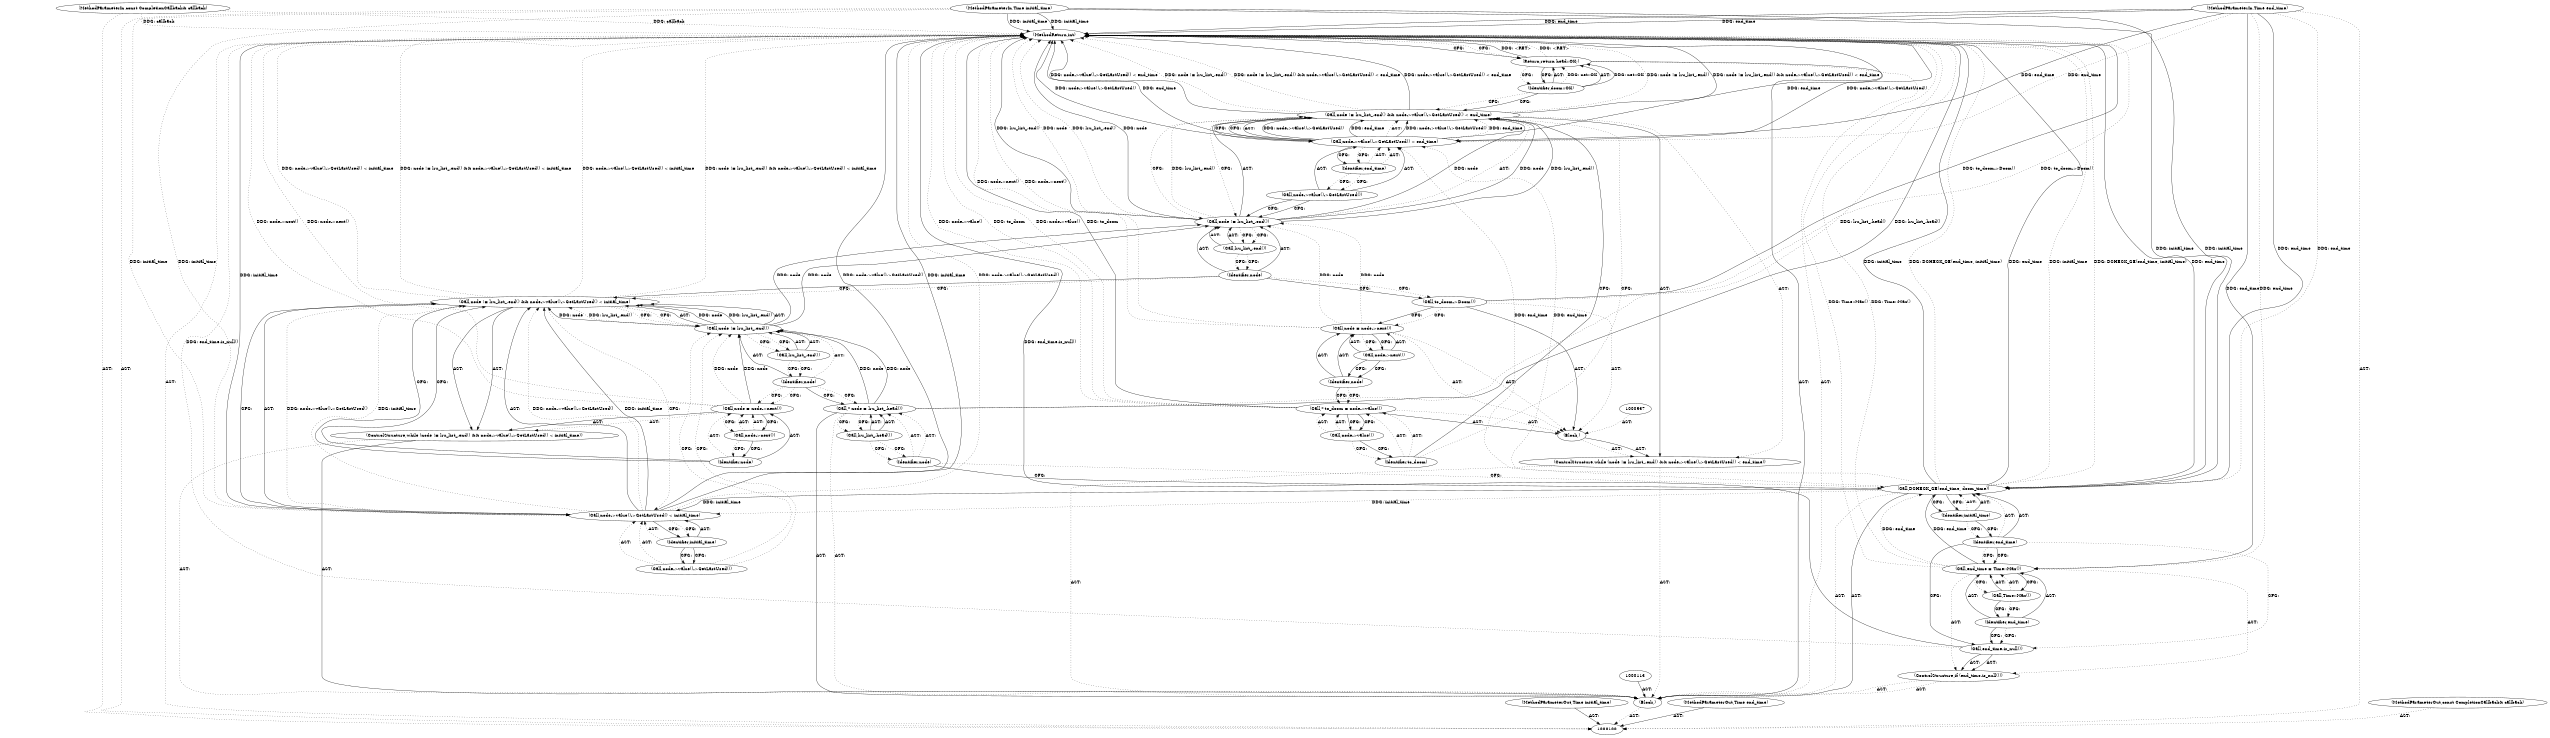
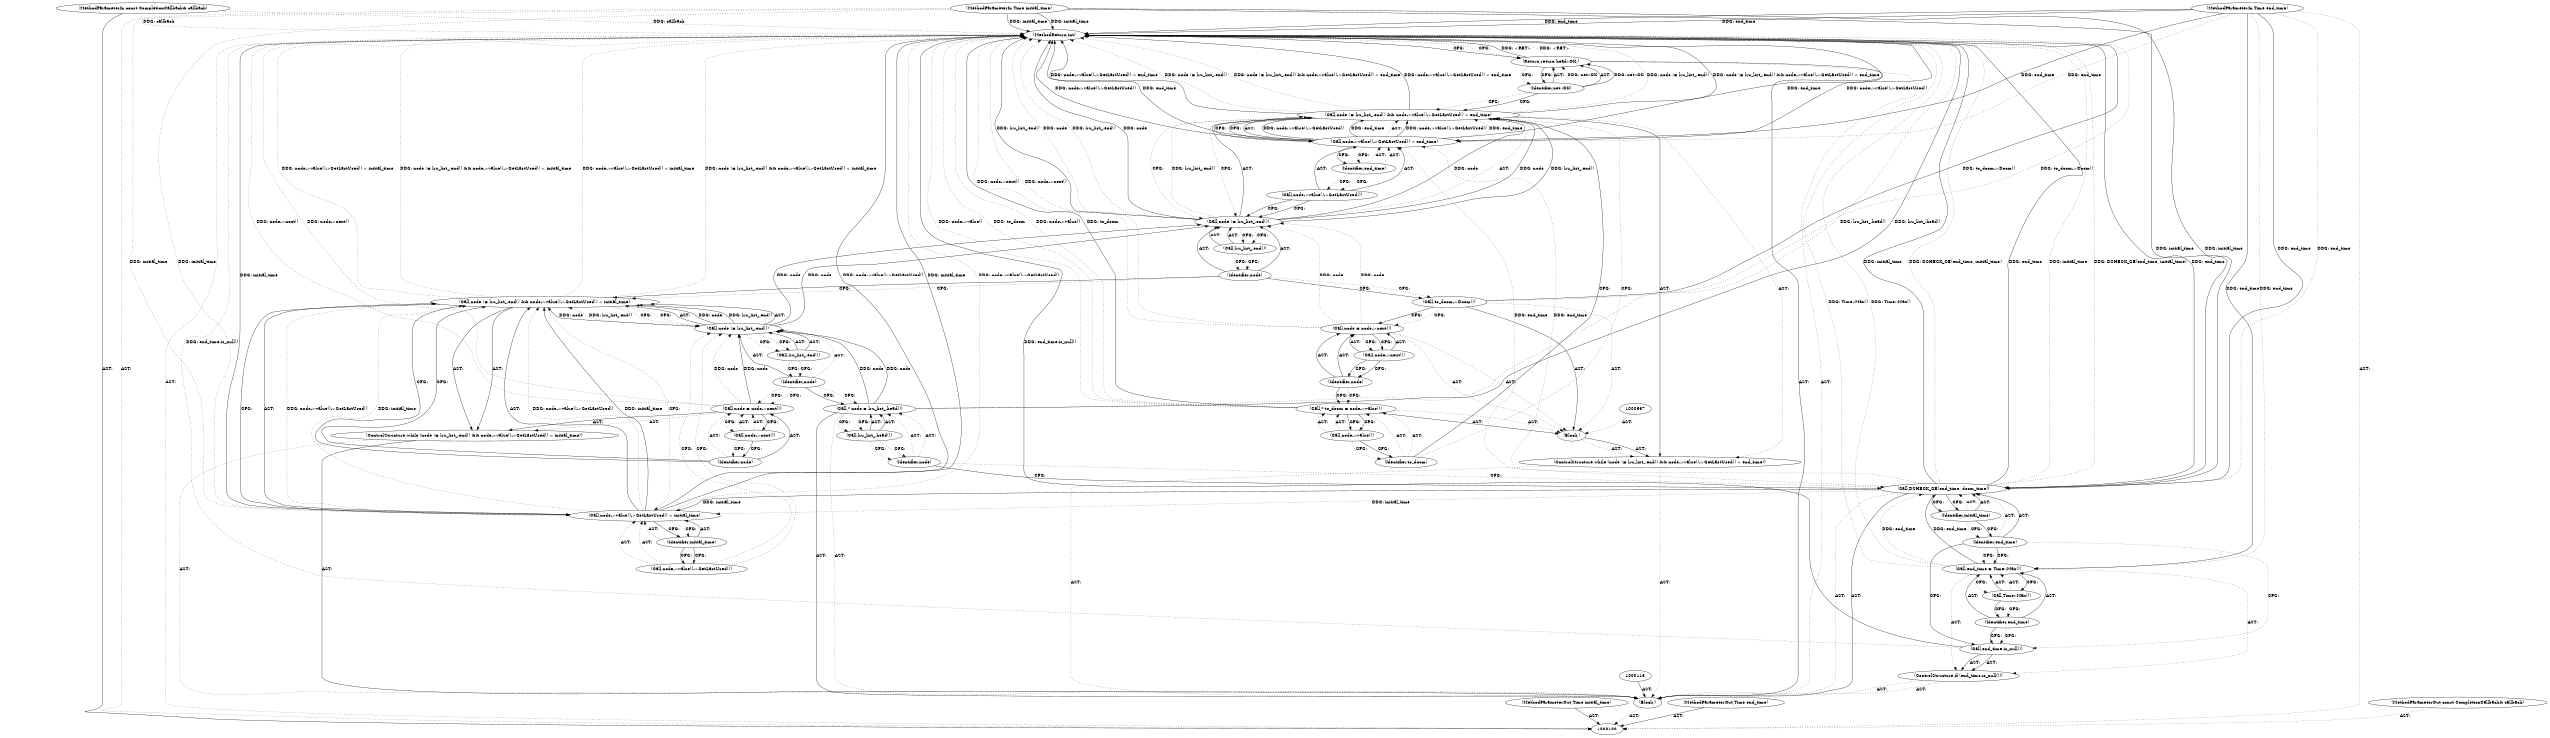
(1551, 88) -> (1551, 88)
(477, 724) -> (477, 724)
